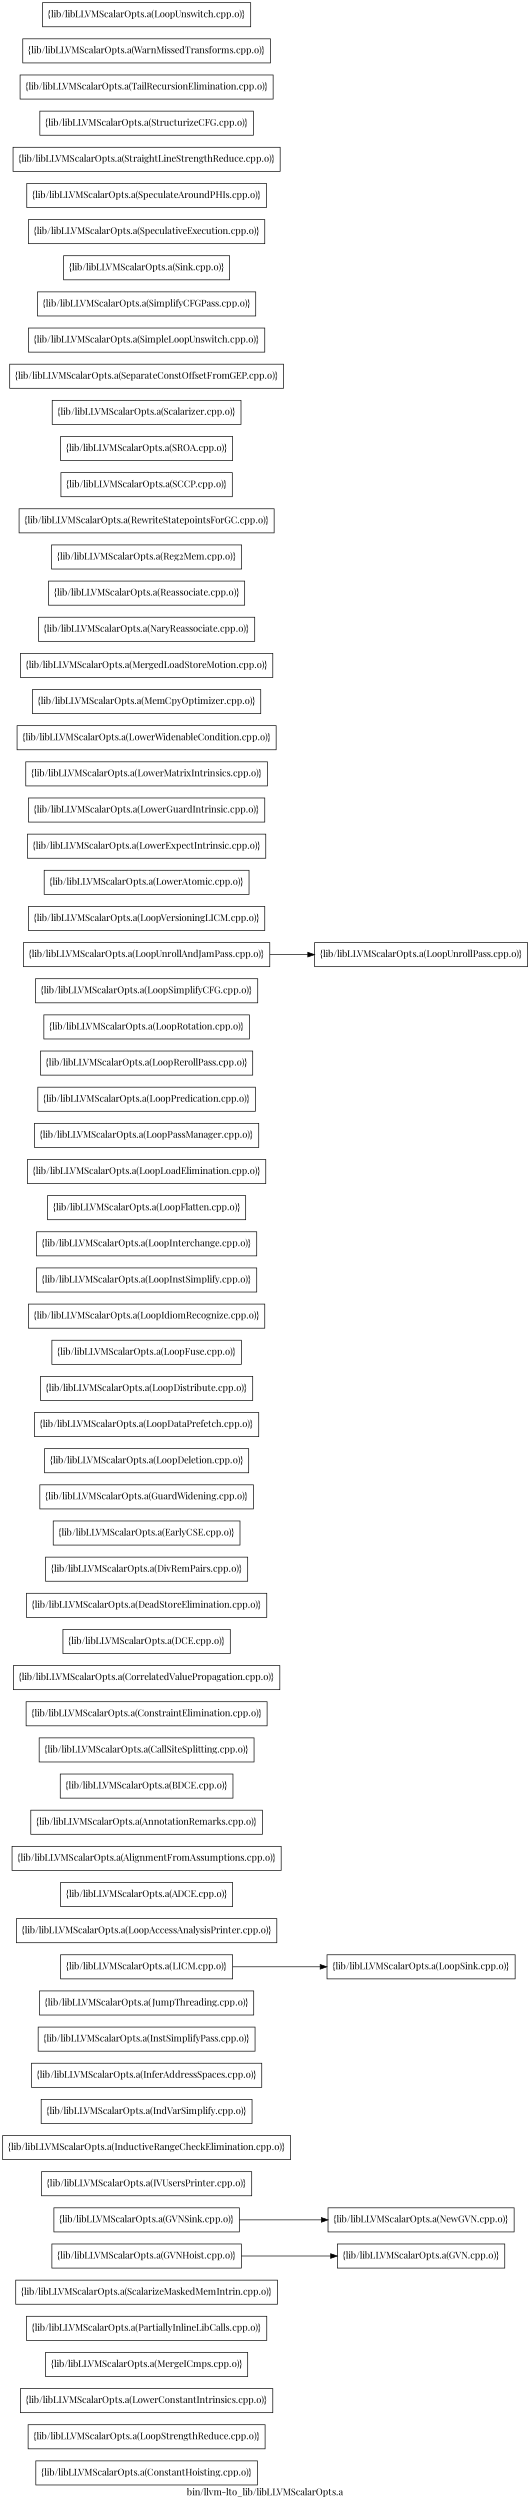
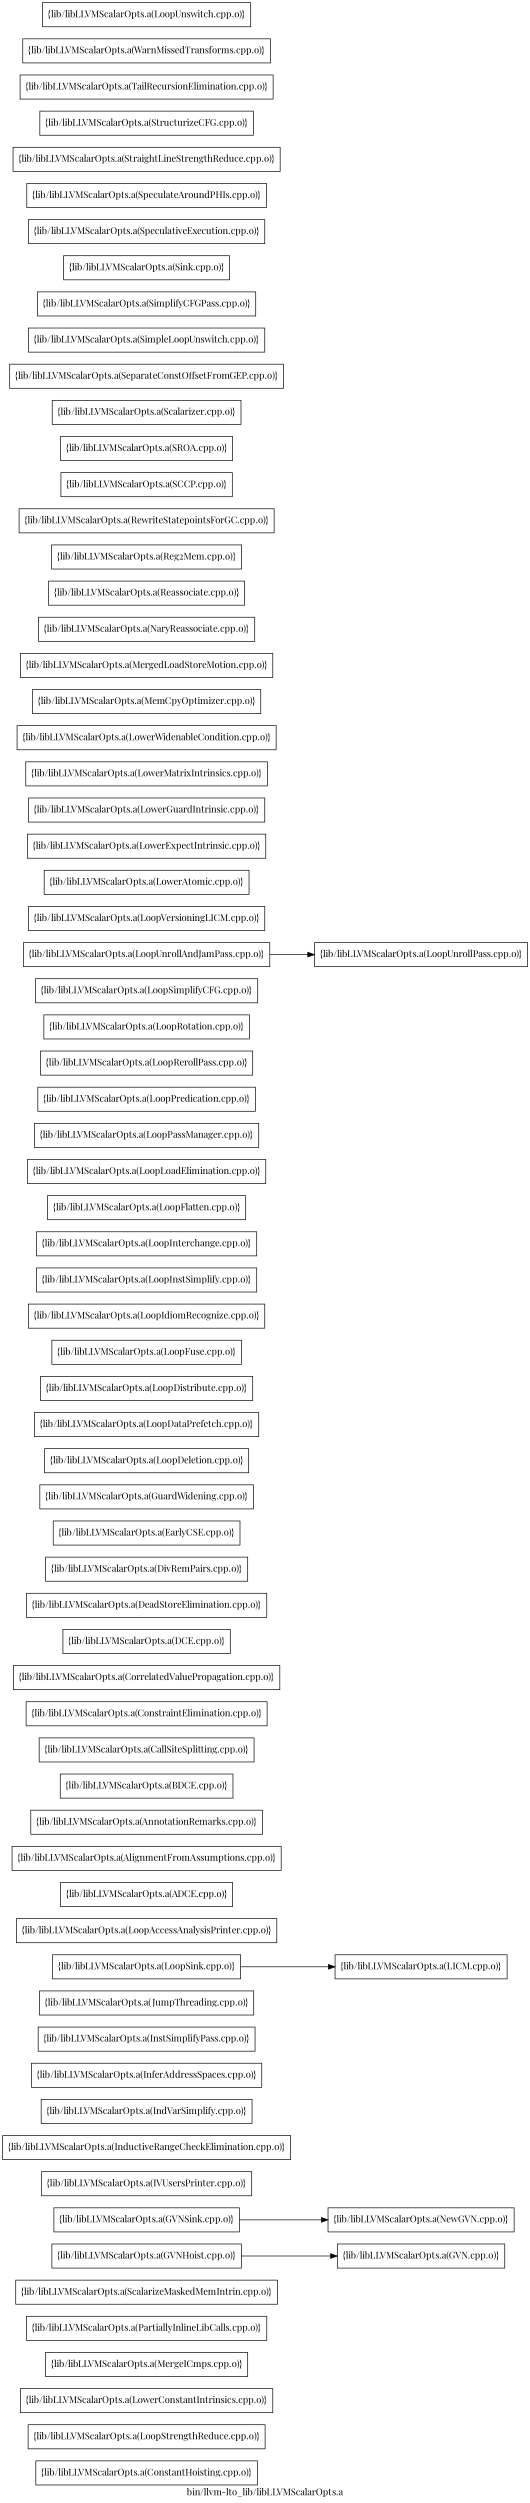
(276, 1967) -> (285, 1967)
